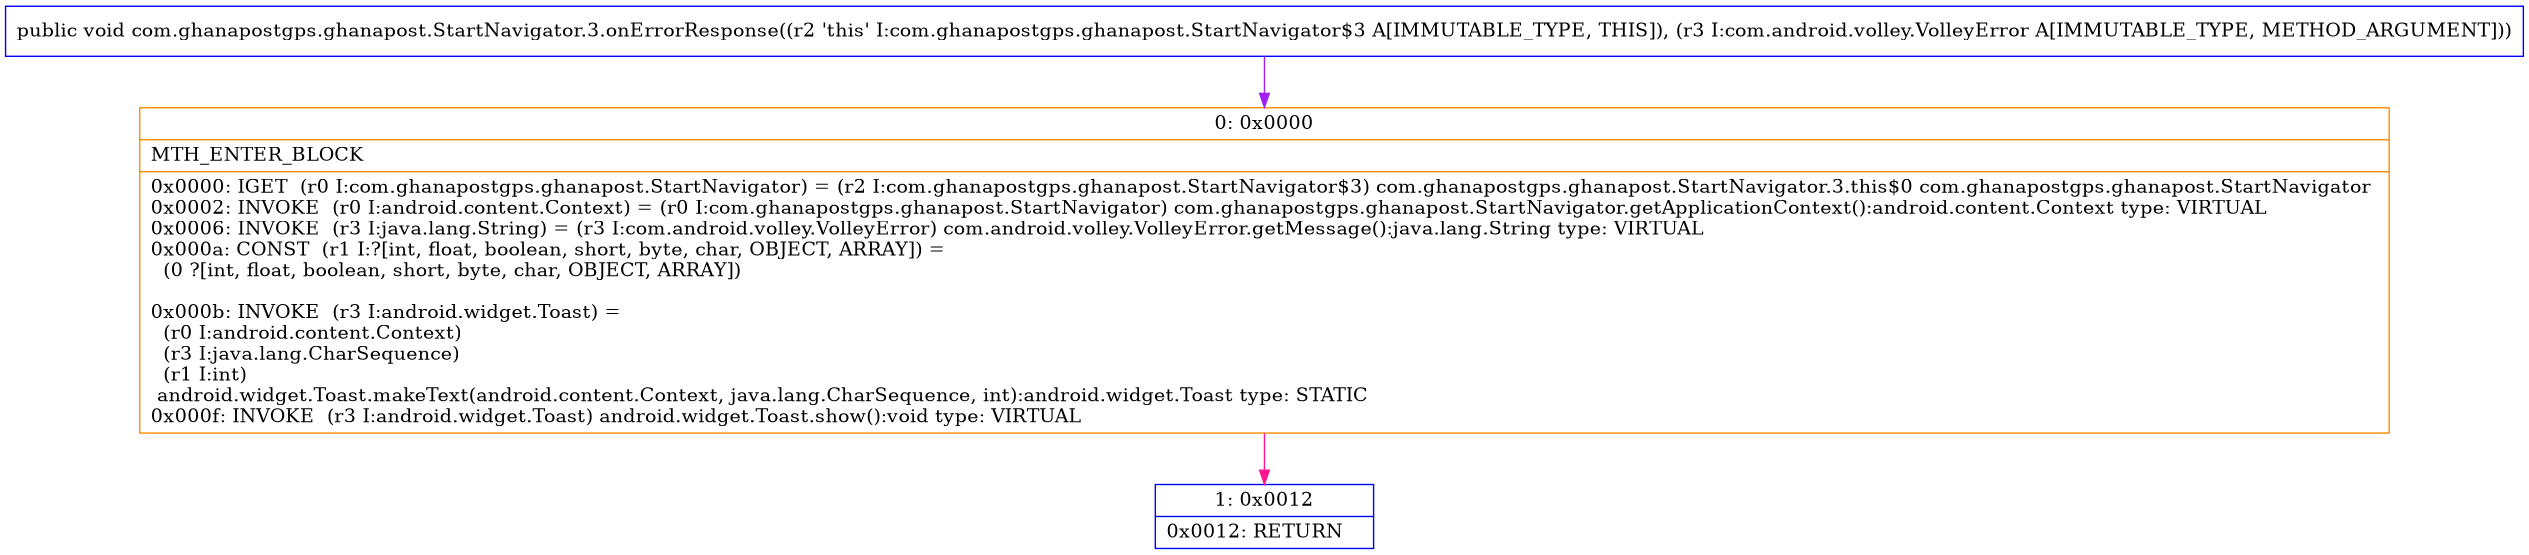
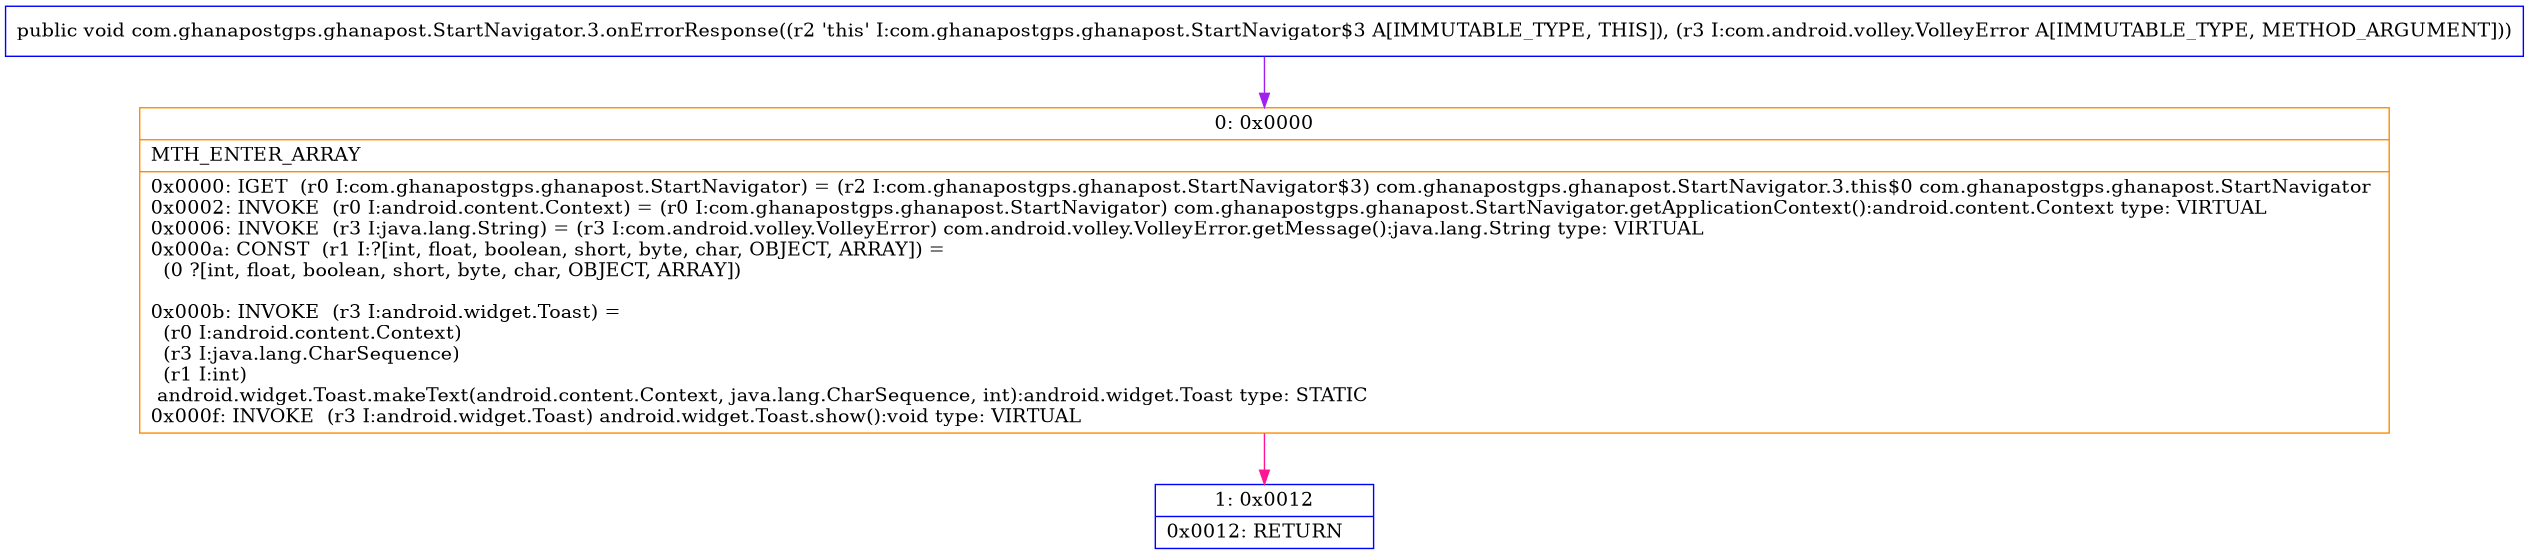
(258, 155) -> (256, 155)
